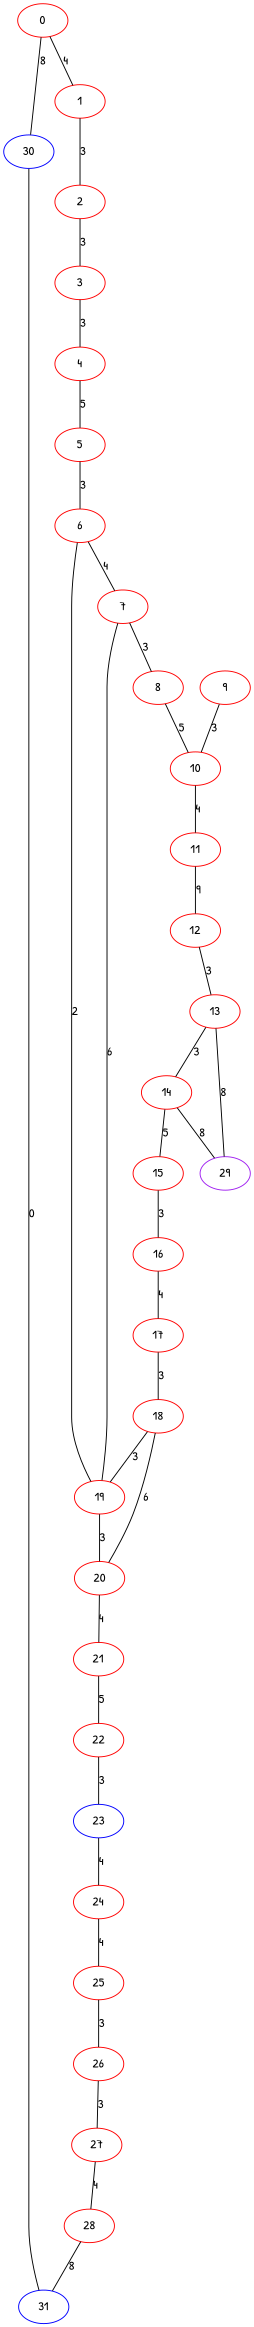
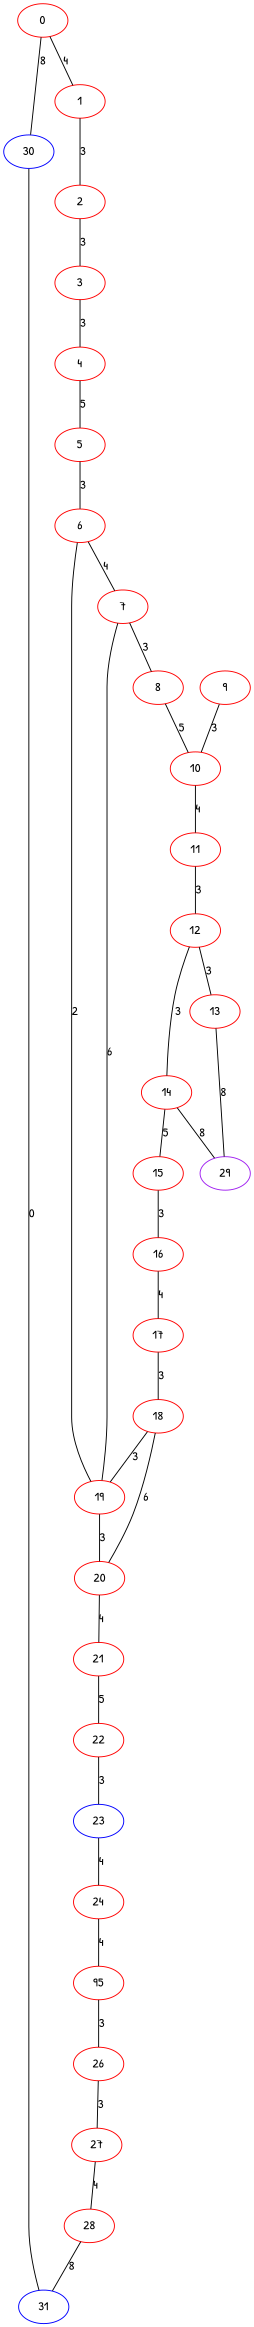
(199, 890) -> (199, 890)
(191, 1052) -> (172, 1010)
(99, 1983) -> (99, 1983)
